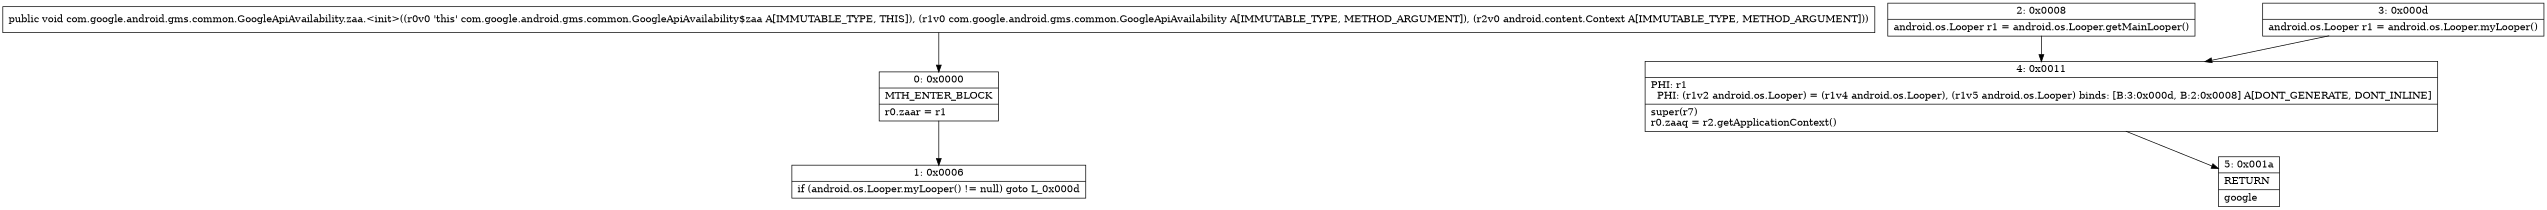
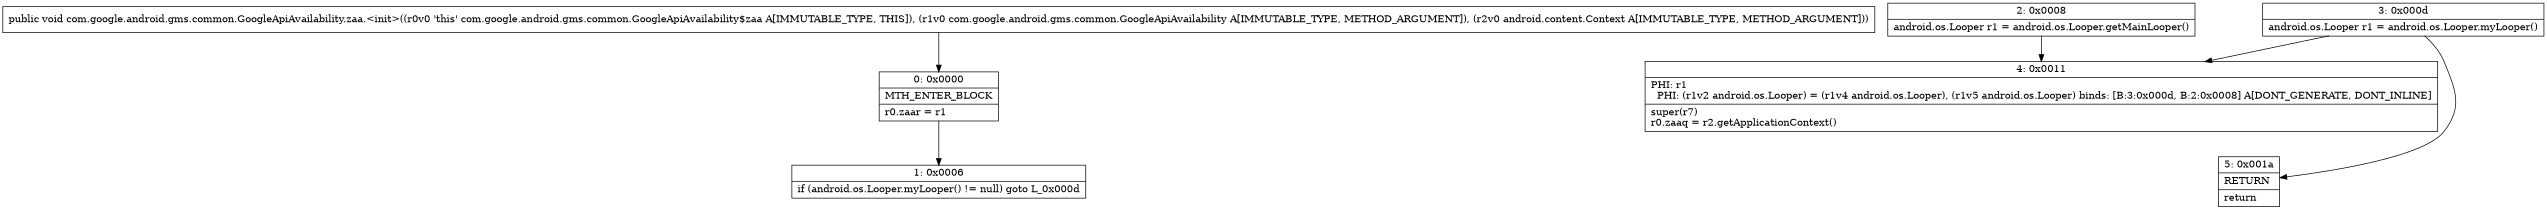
(2169, 149) -> (2420, 147)
(2241, 198) -> (2240, 198)
